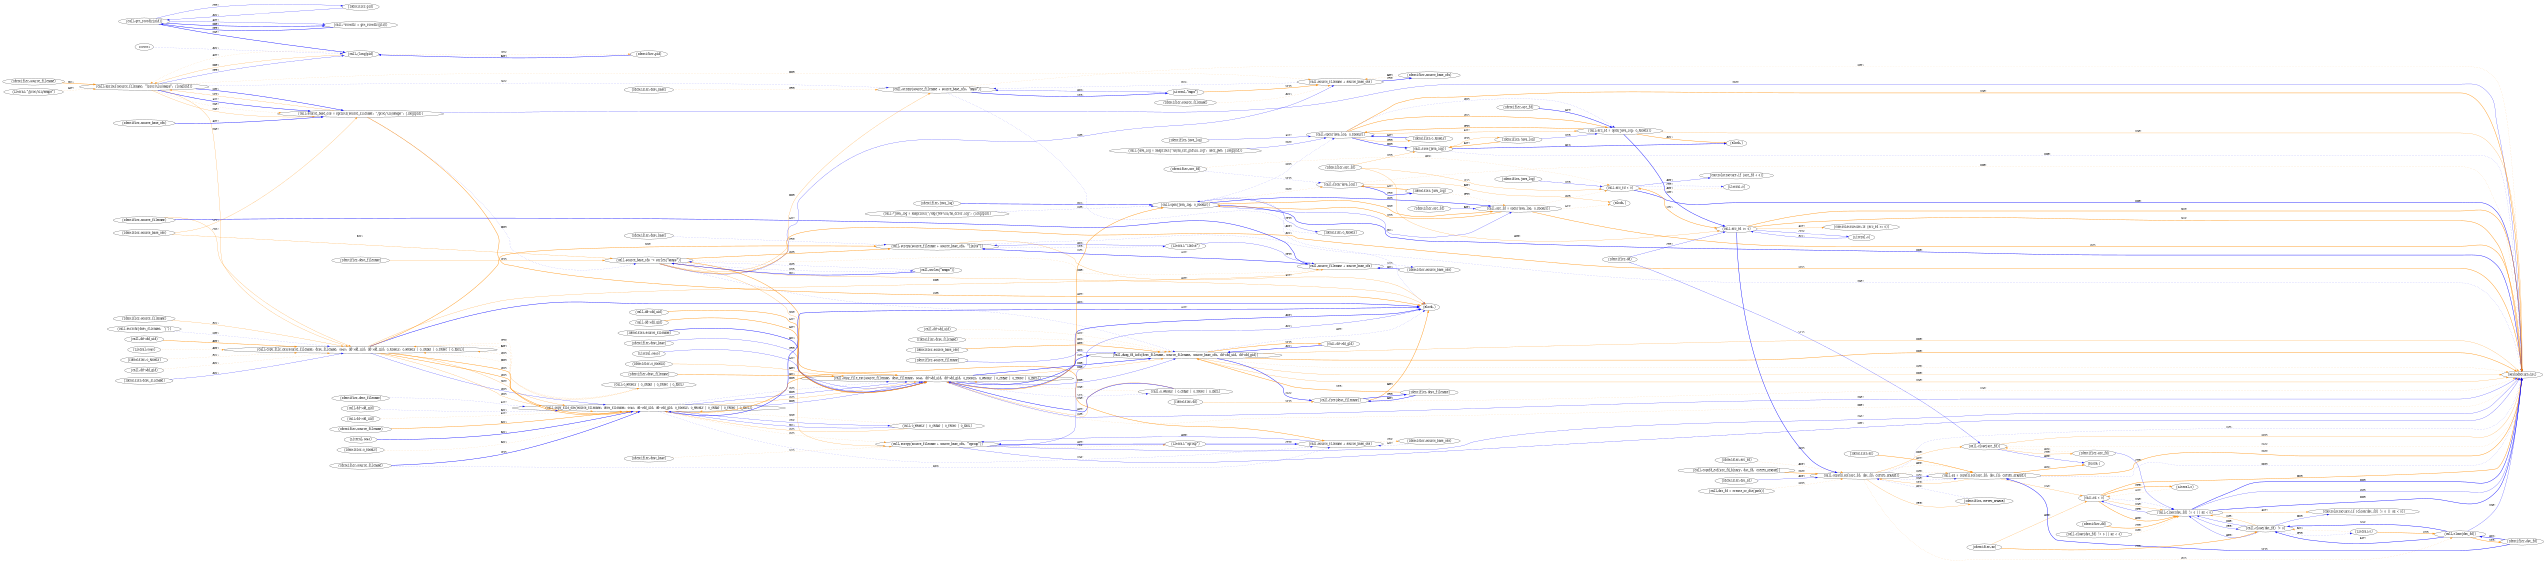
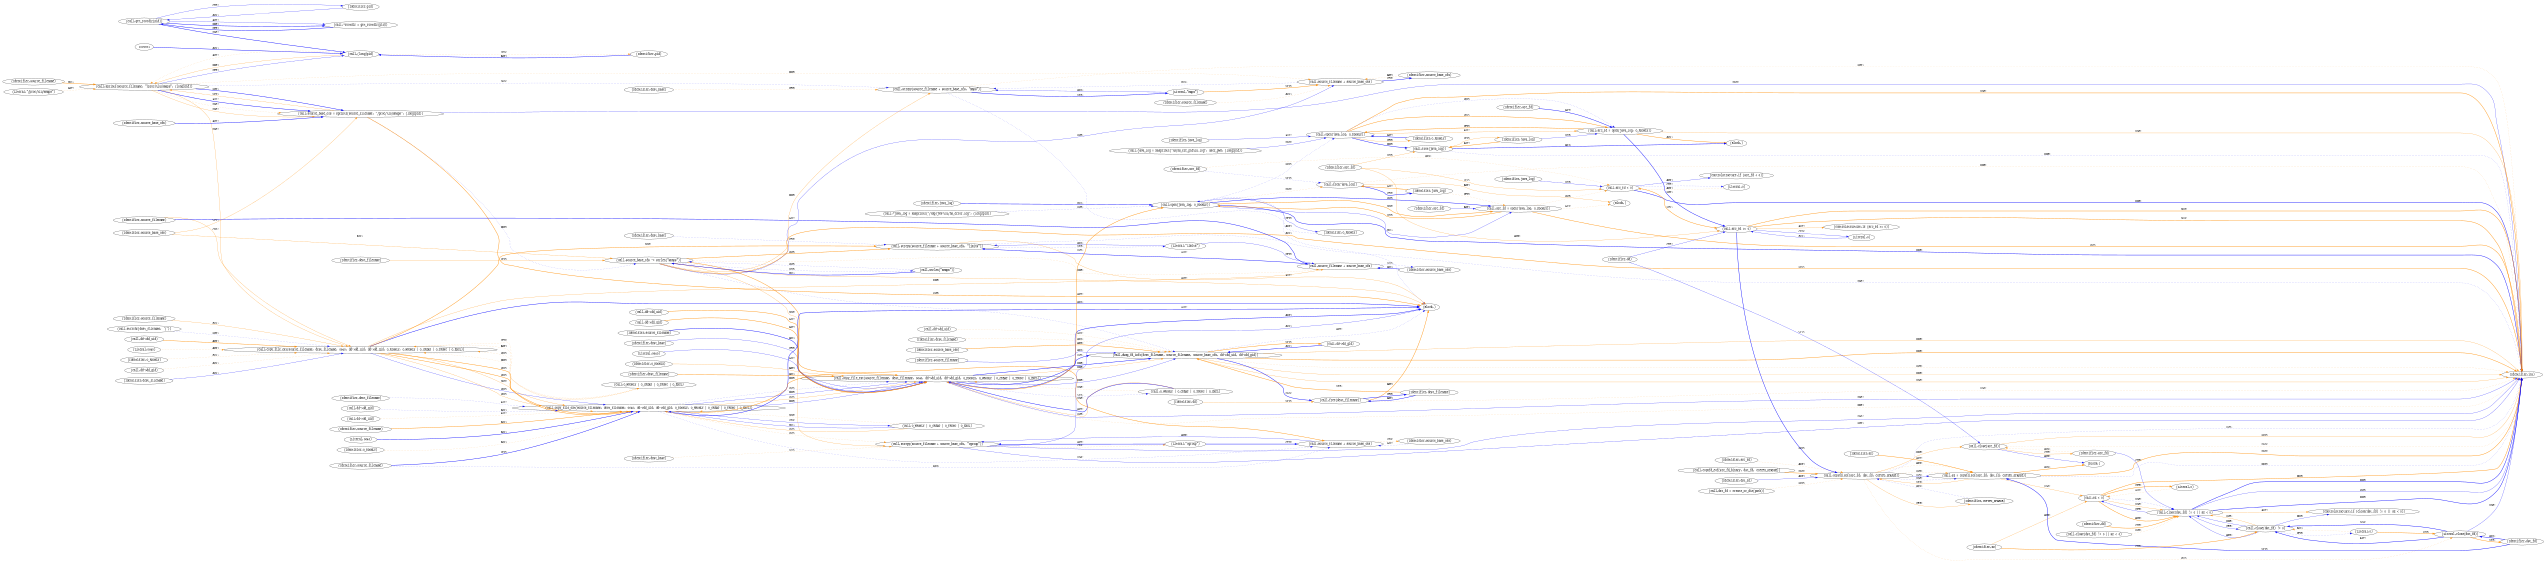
(247, 50) -> (247, 50)
(2522, 375) -> (2522, 375)
(2460, 534) -> (2460, 534)
